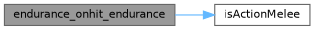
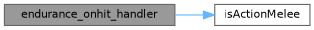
(90, 15) -> (90, 15)
